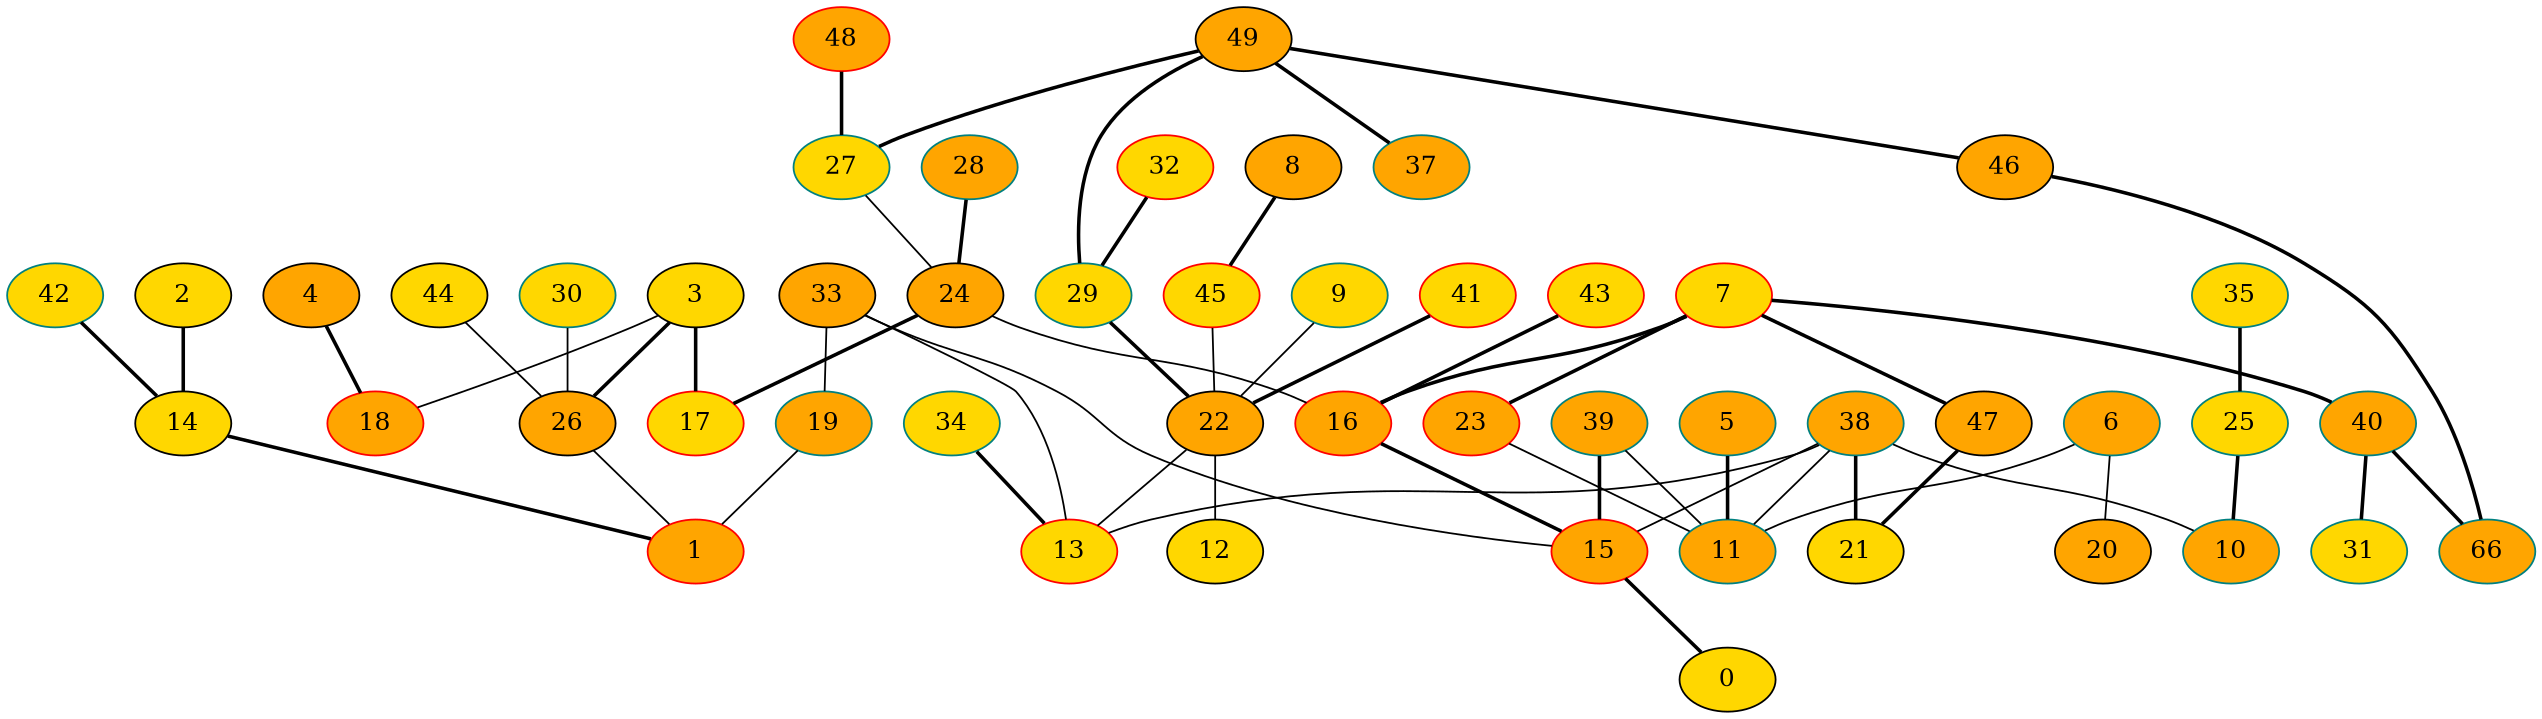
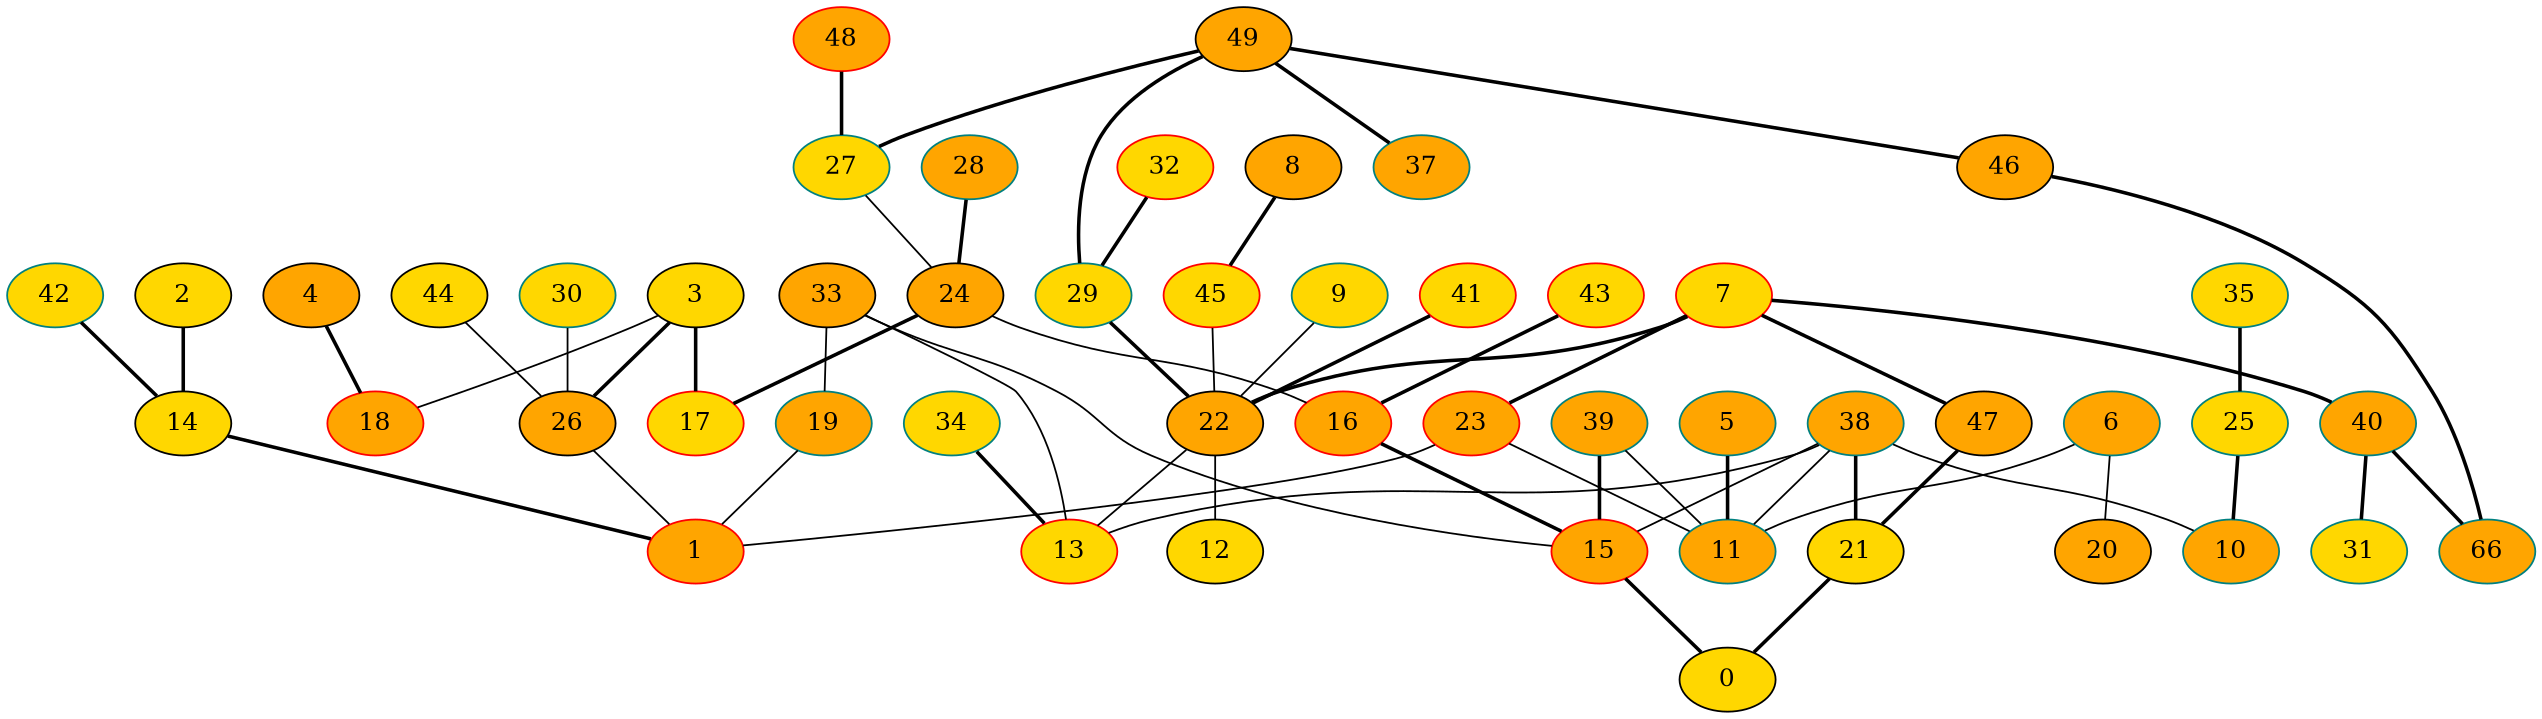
(1534, 359) -> (1503, 357)
none -> (1091, 508)
none -> (1792, 615)
